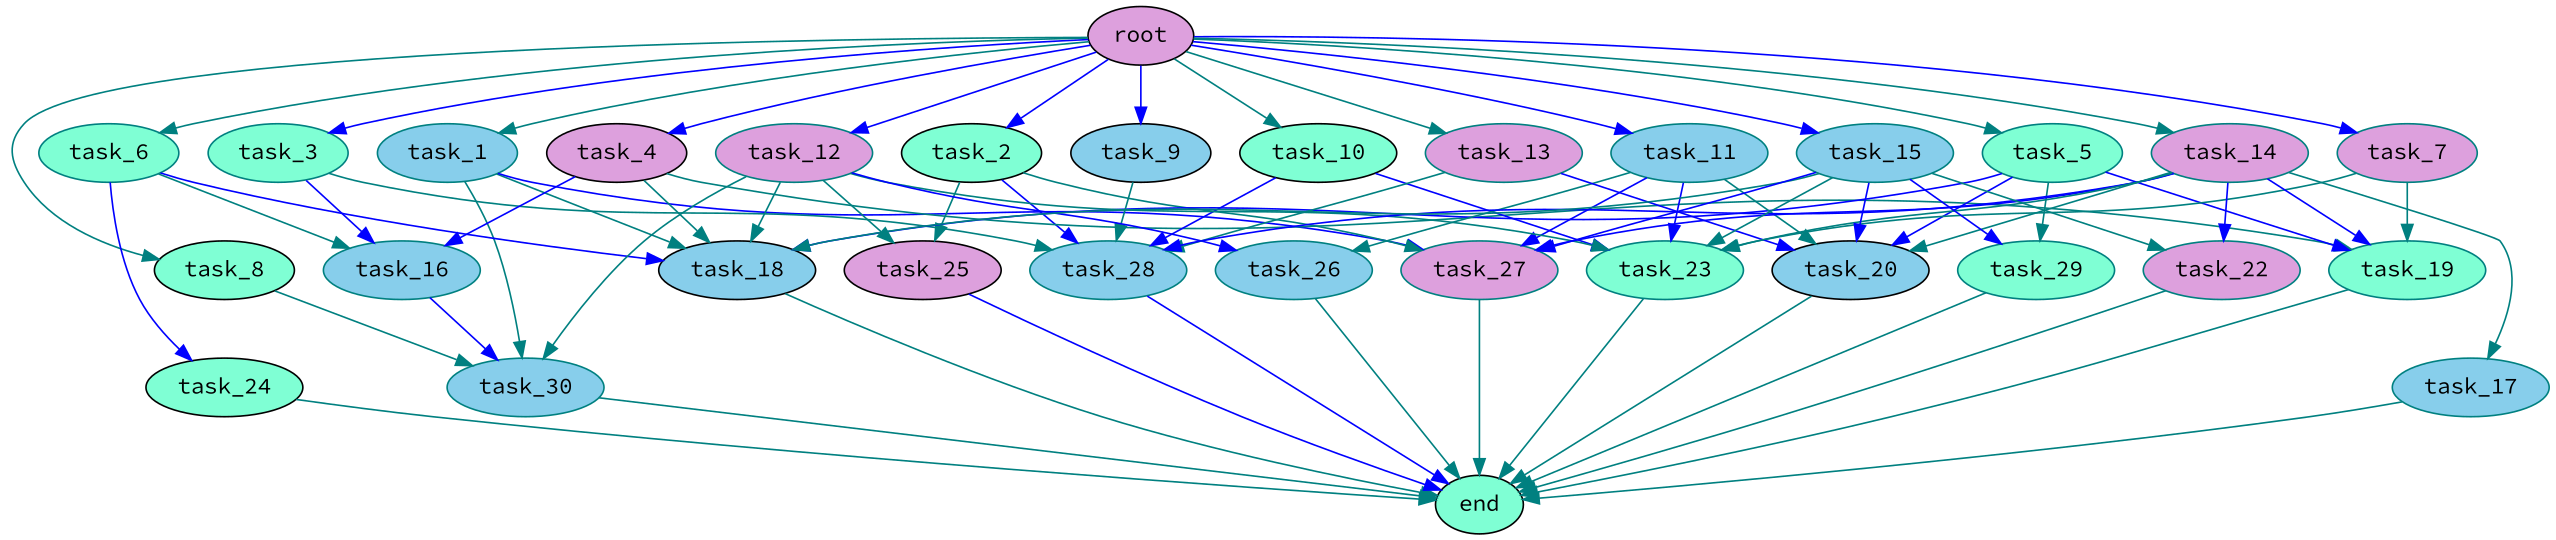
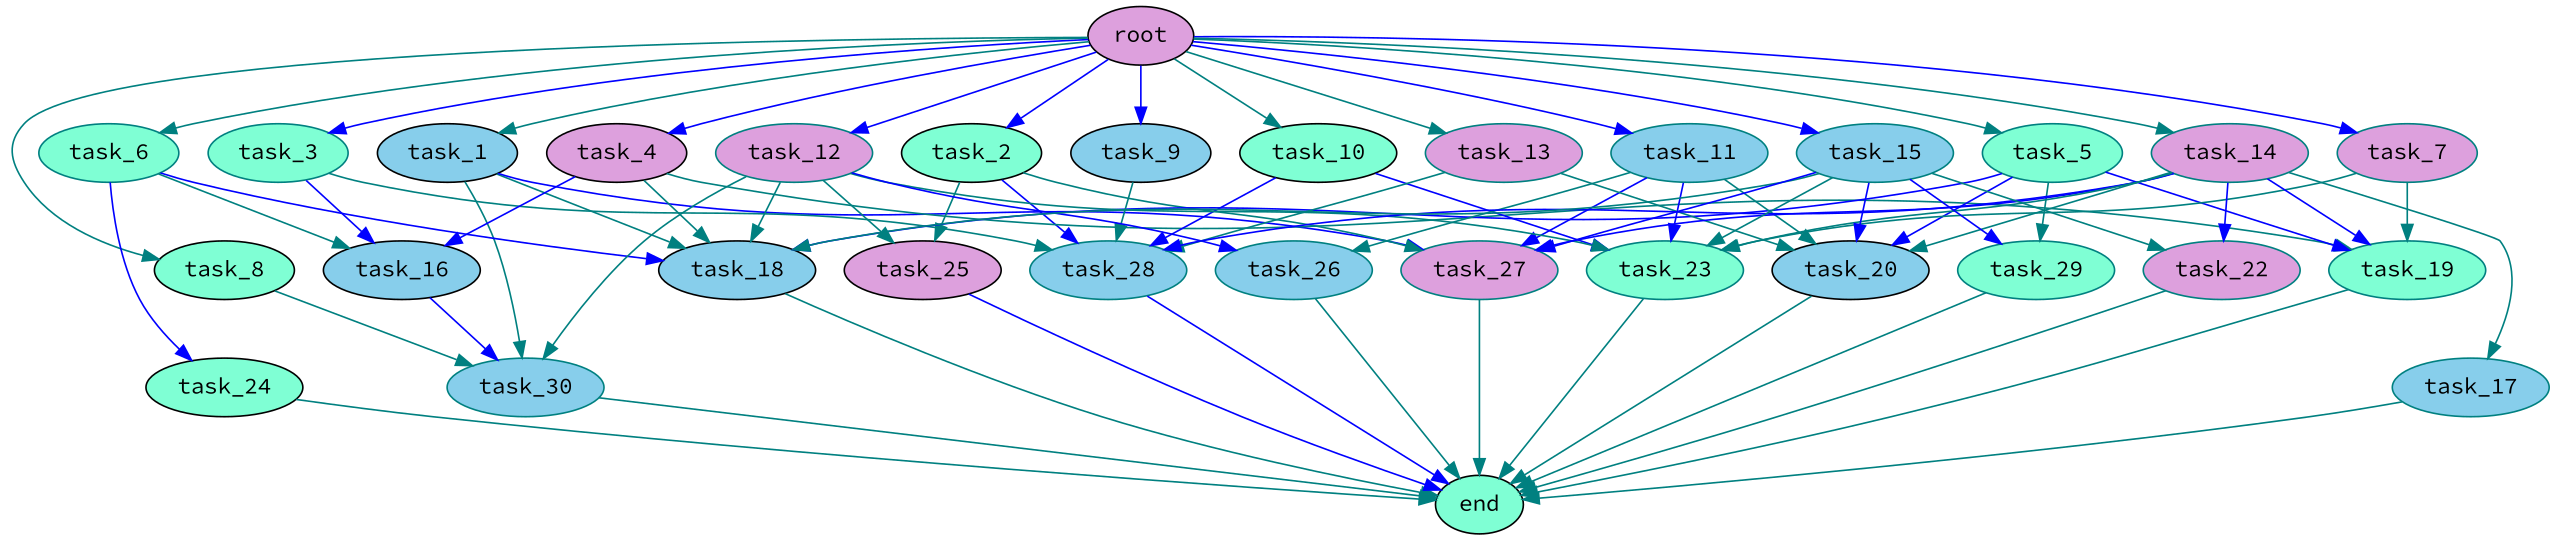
(447, 153) -> (447, 153)
(1670, 209) -> (1670, 209)
(402, 270) -> (402, 270)
